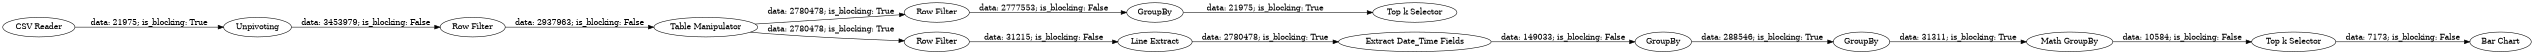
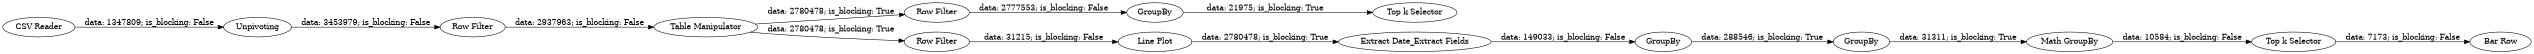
(149, 23) -> (149, 23)
(1155, 42) -> (1155, 42)
(1415, 42) -> (1415, 42)
(2501, 42) -> (2501, 42)
